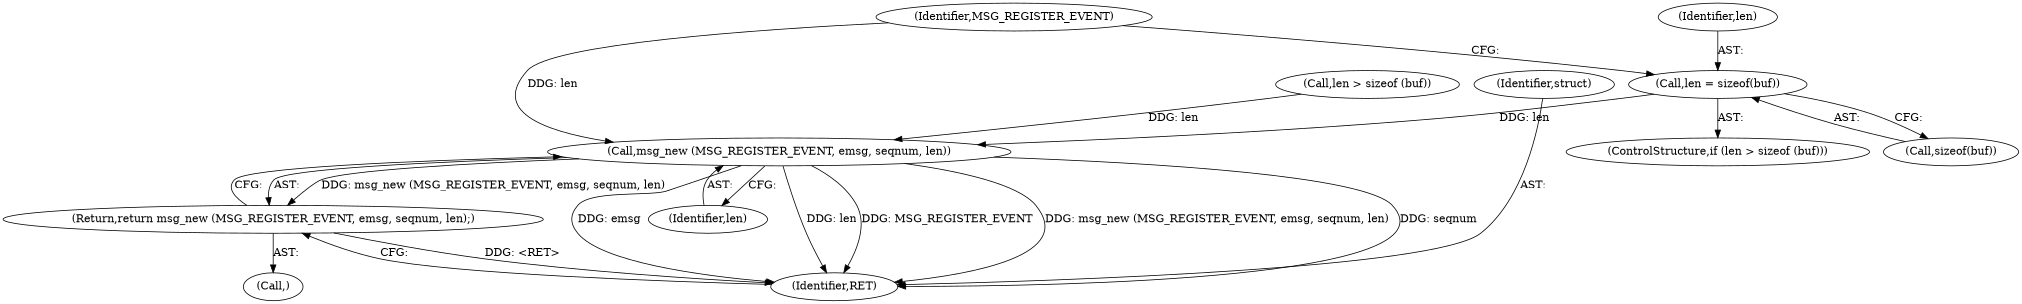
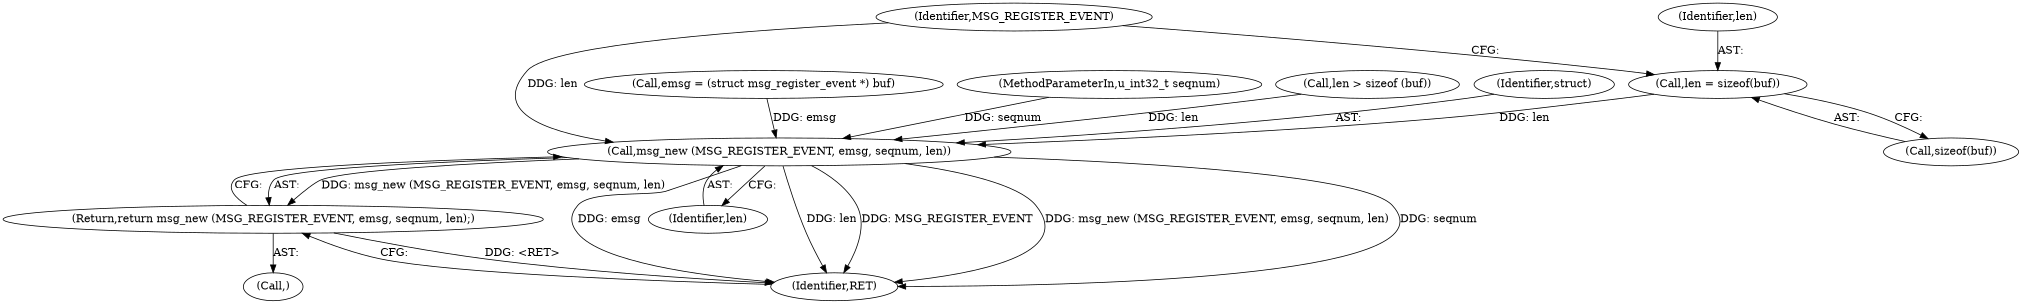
none -> (764, 84)
none -> (1109, 84)
(1718, 152) -> none
(1343, 261) -> (1230, 124)
